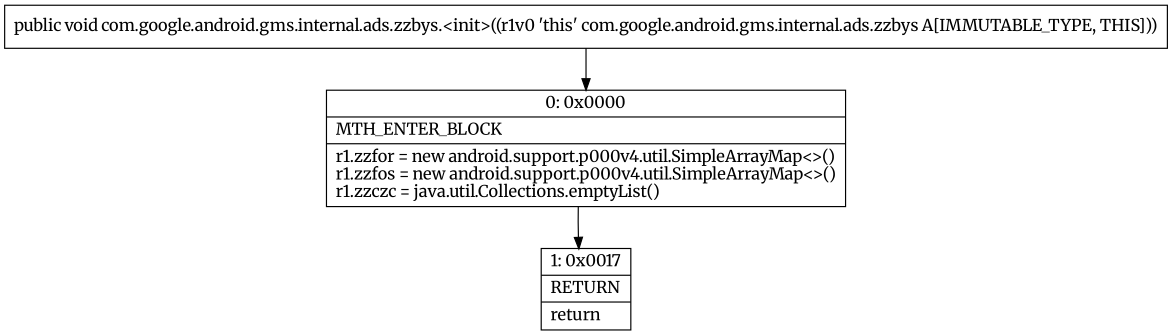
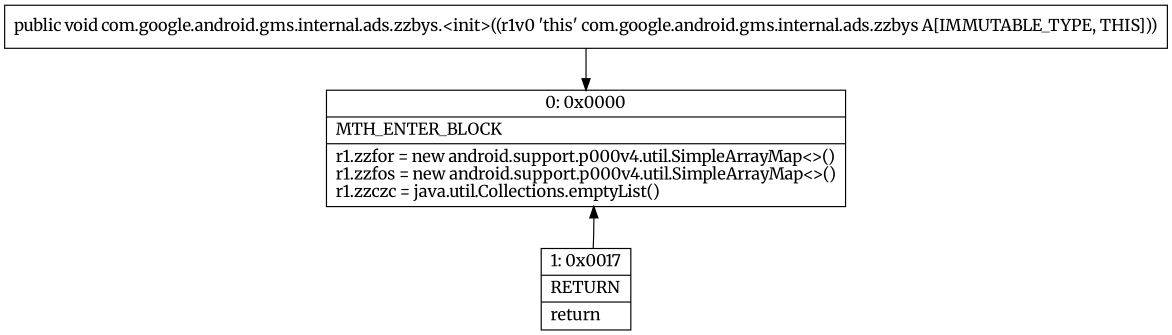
(578, 222) -> (594, 234)
